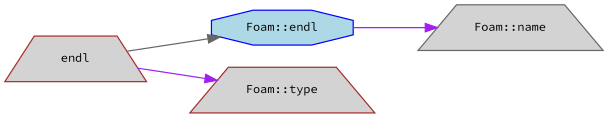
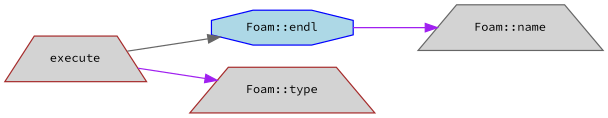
(76, 59) -> (76, 59)
